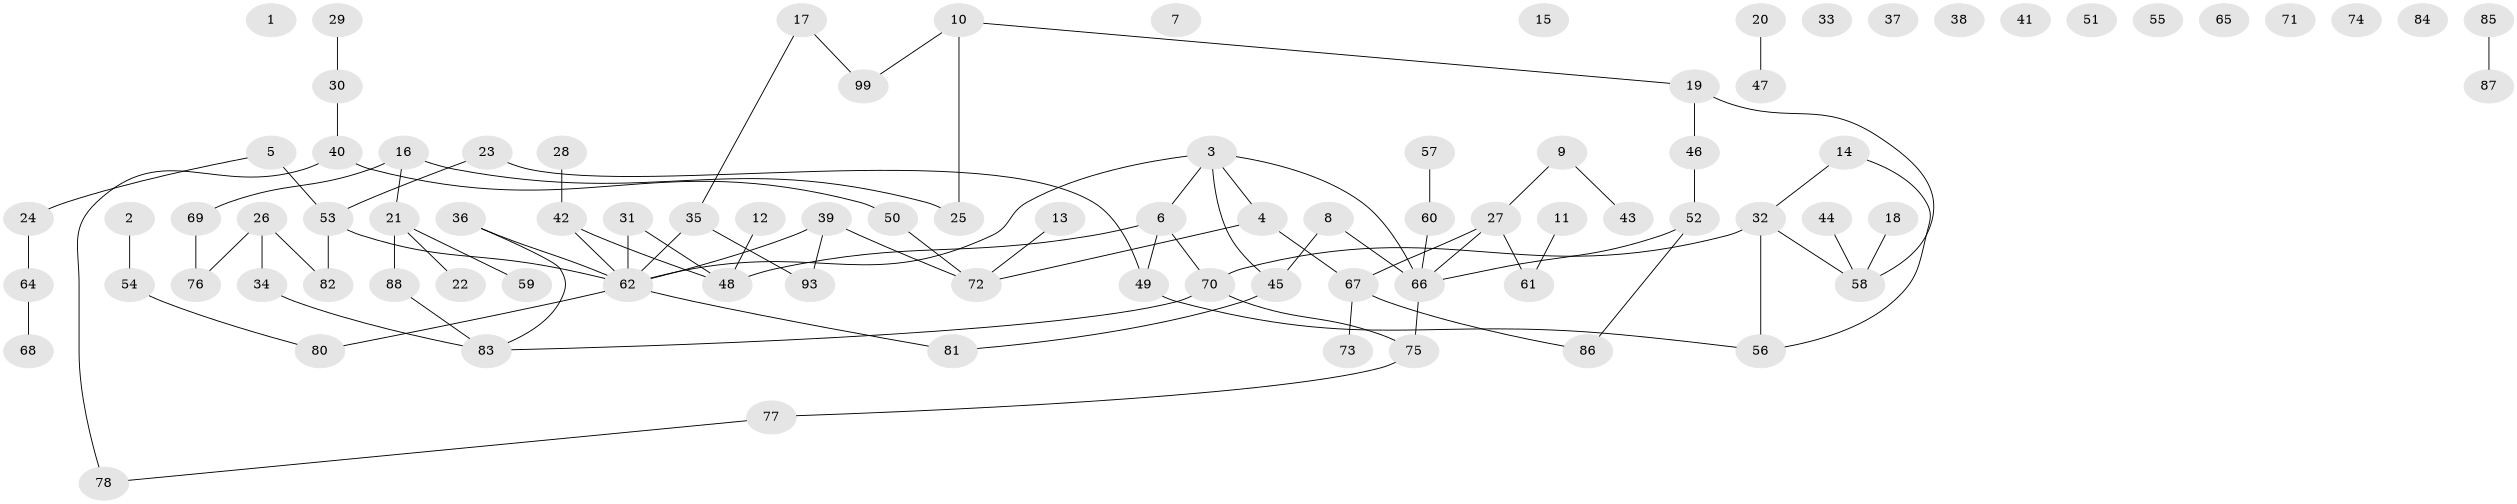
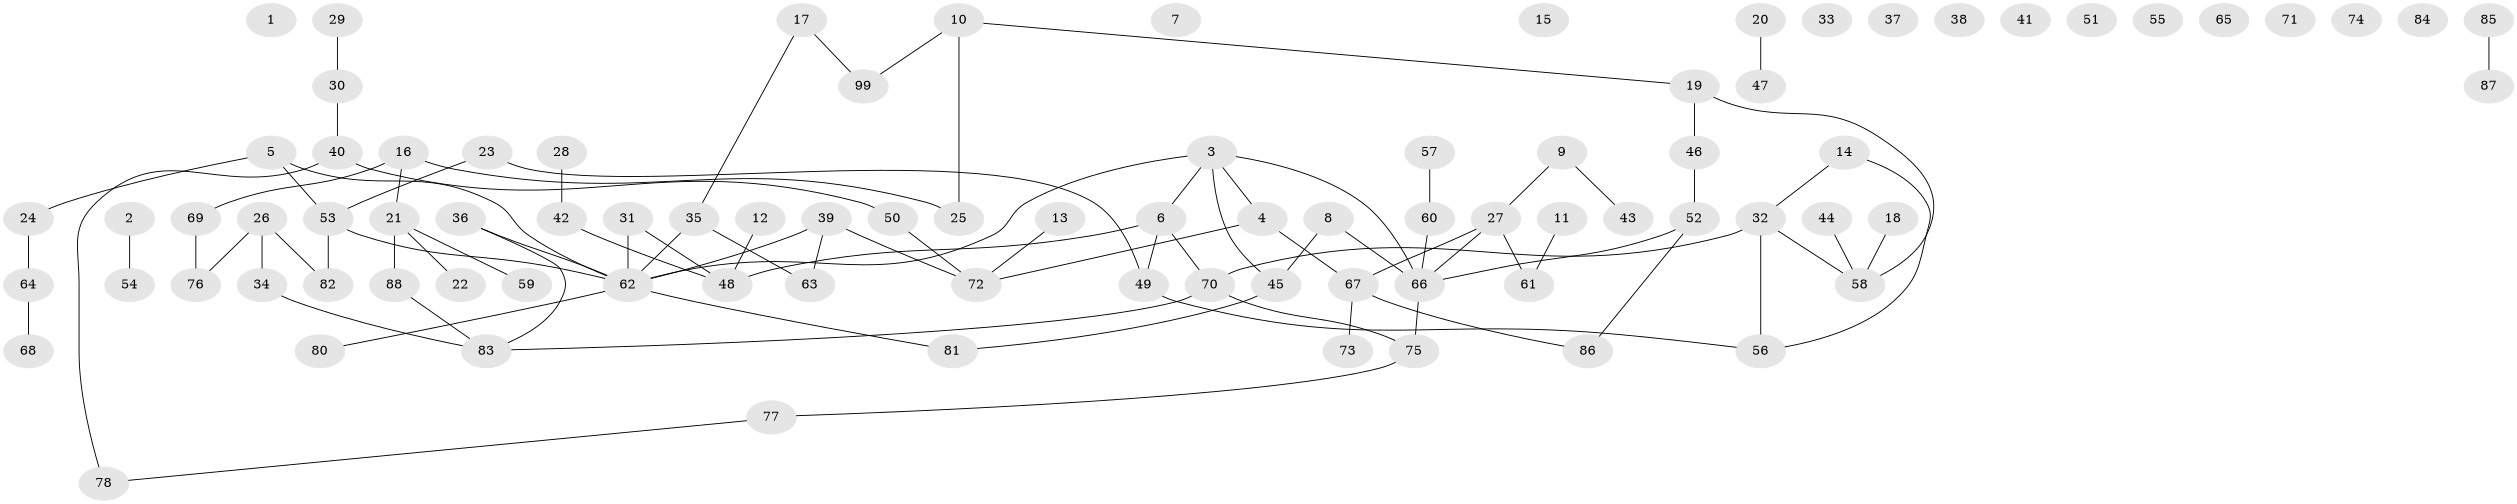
(595, 252) -> (476, 195)
(810, 285) -> (810, 285)
(222, 322) -> none
